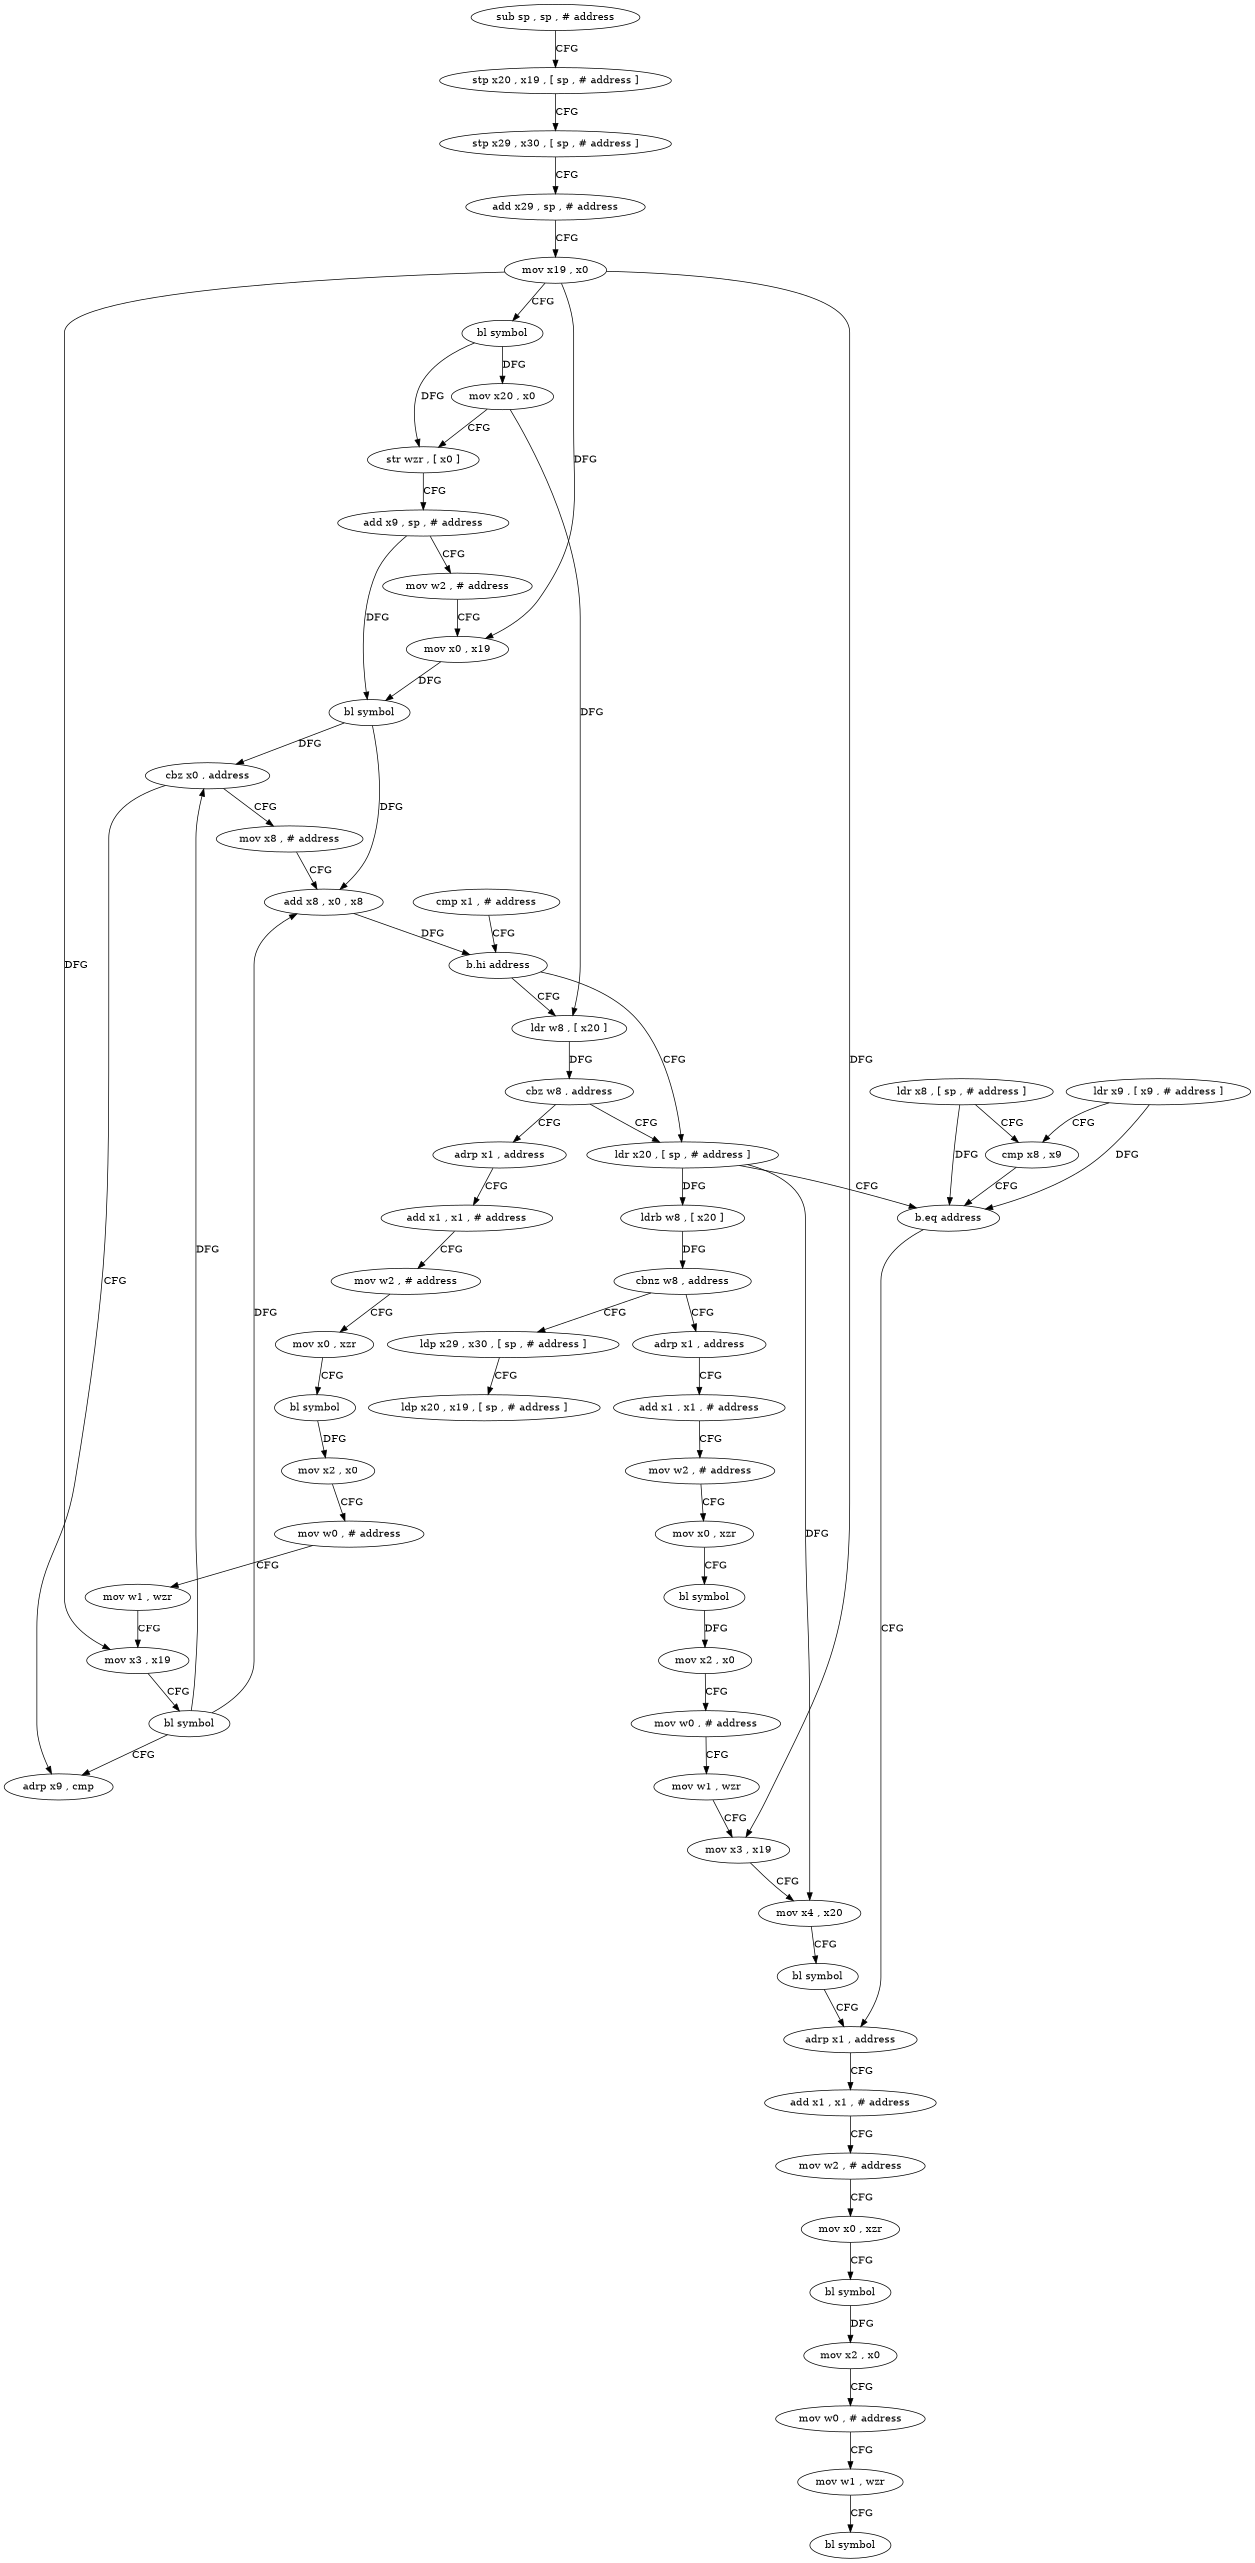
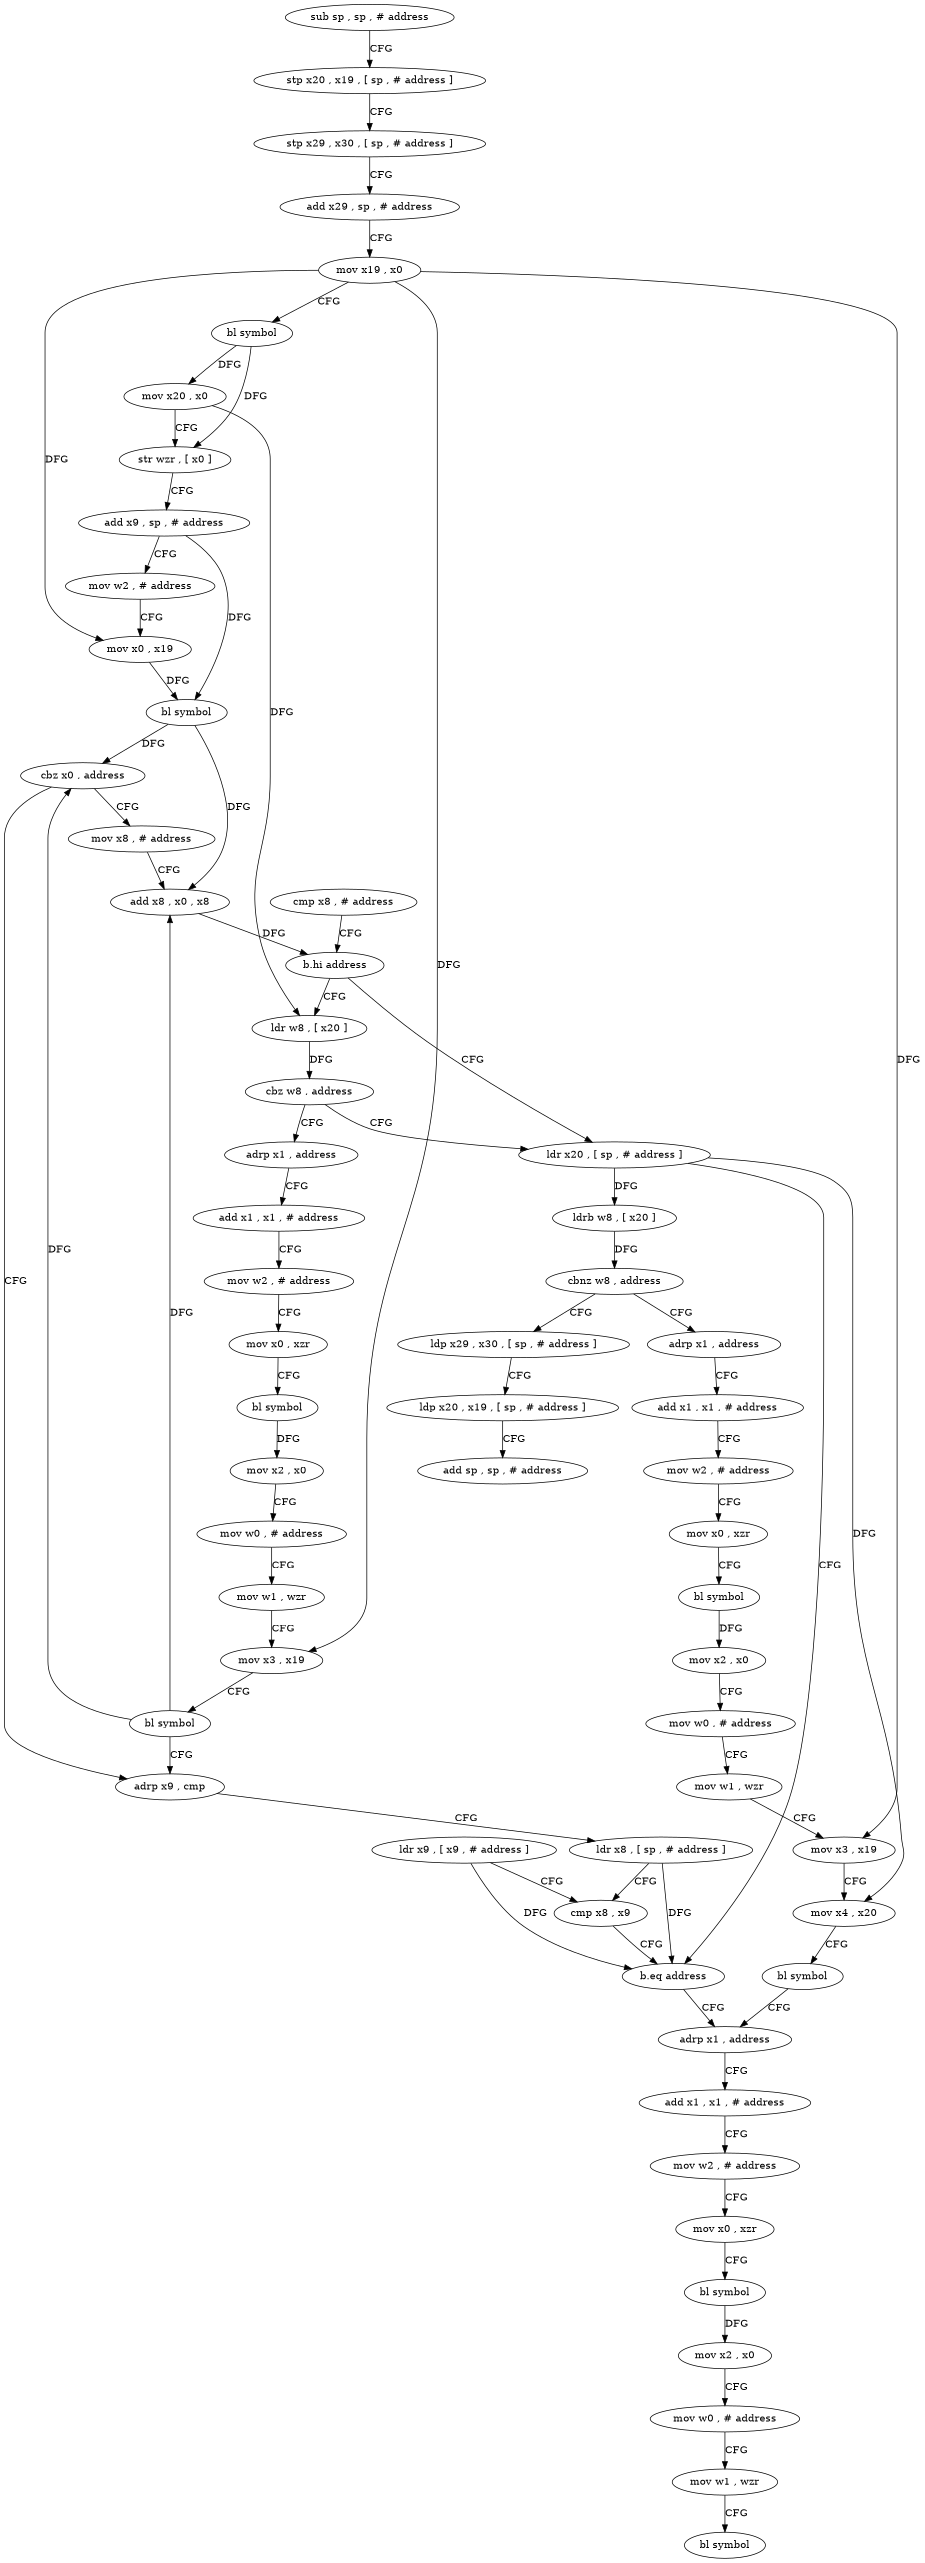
(486, 902) -> (344, 902)
none -> (503, 1471)
none -> (402, 1817)
